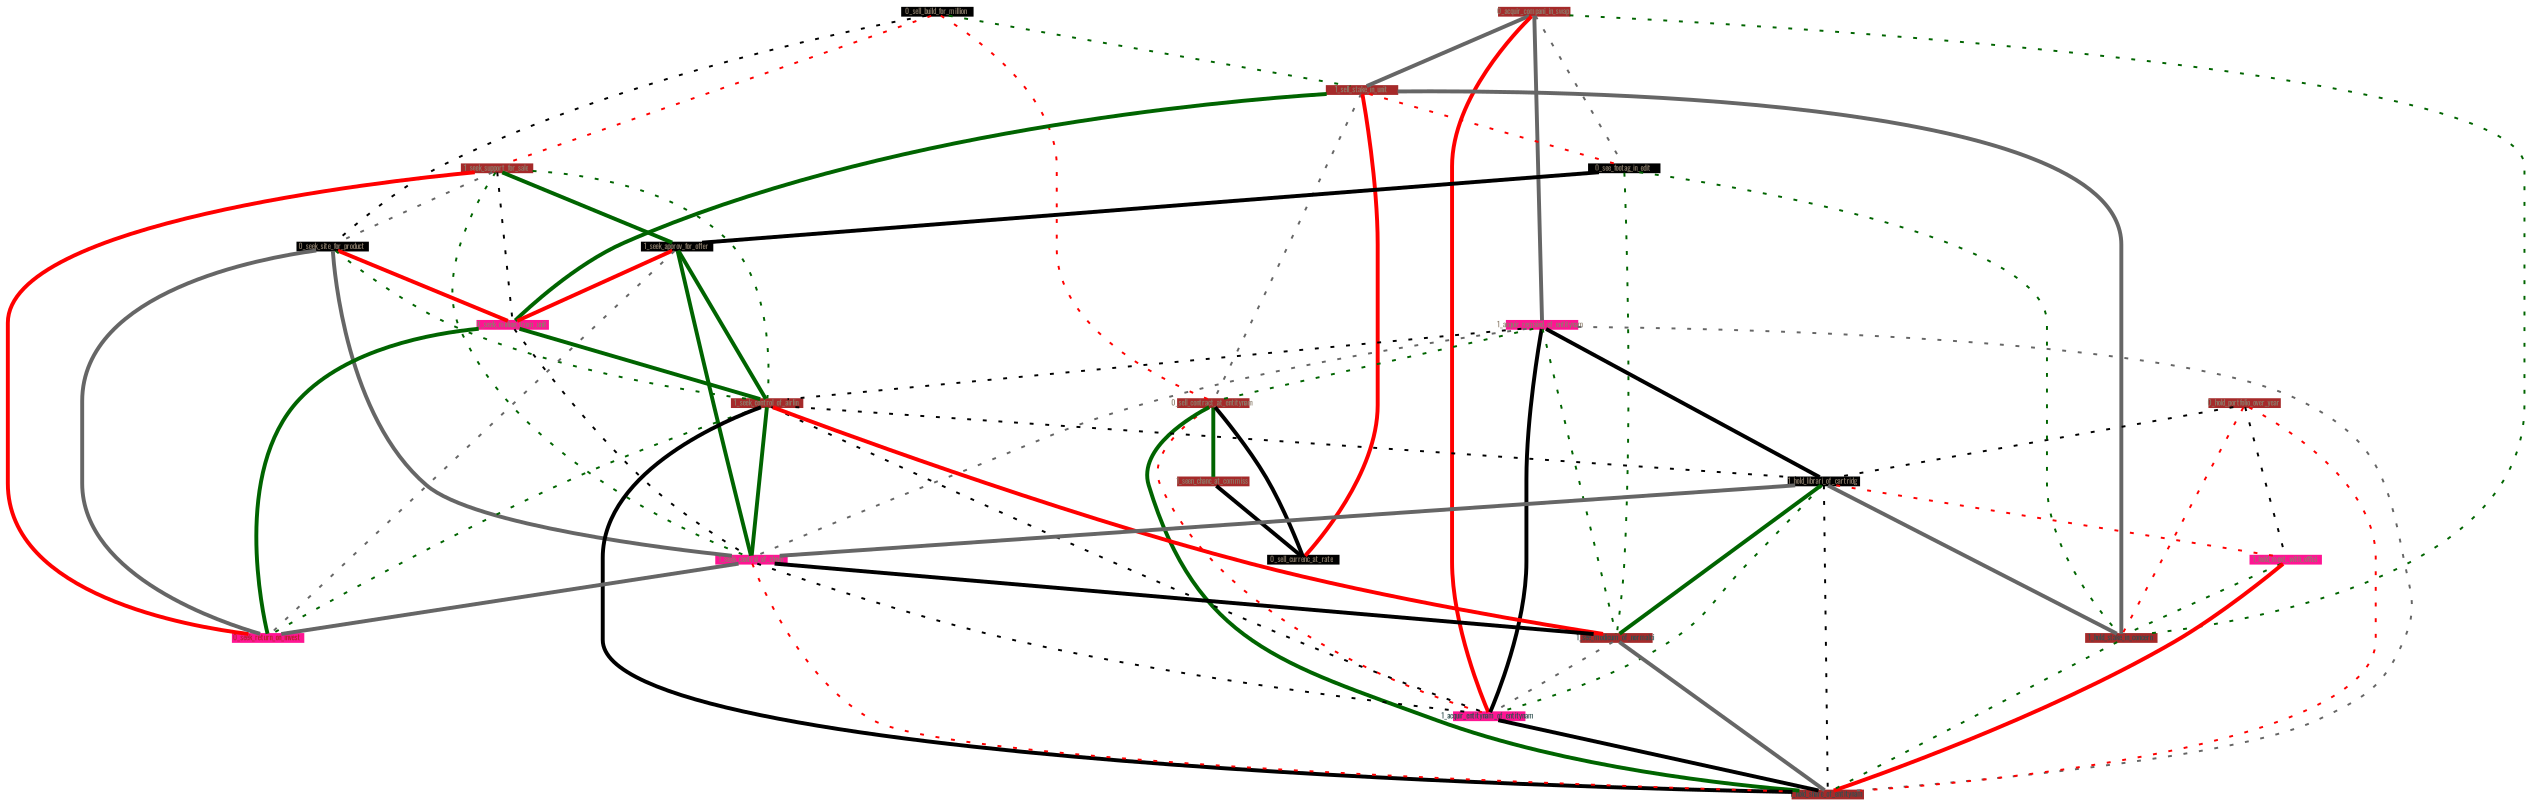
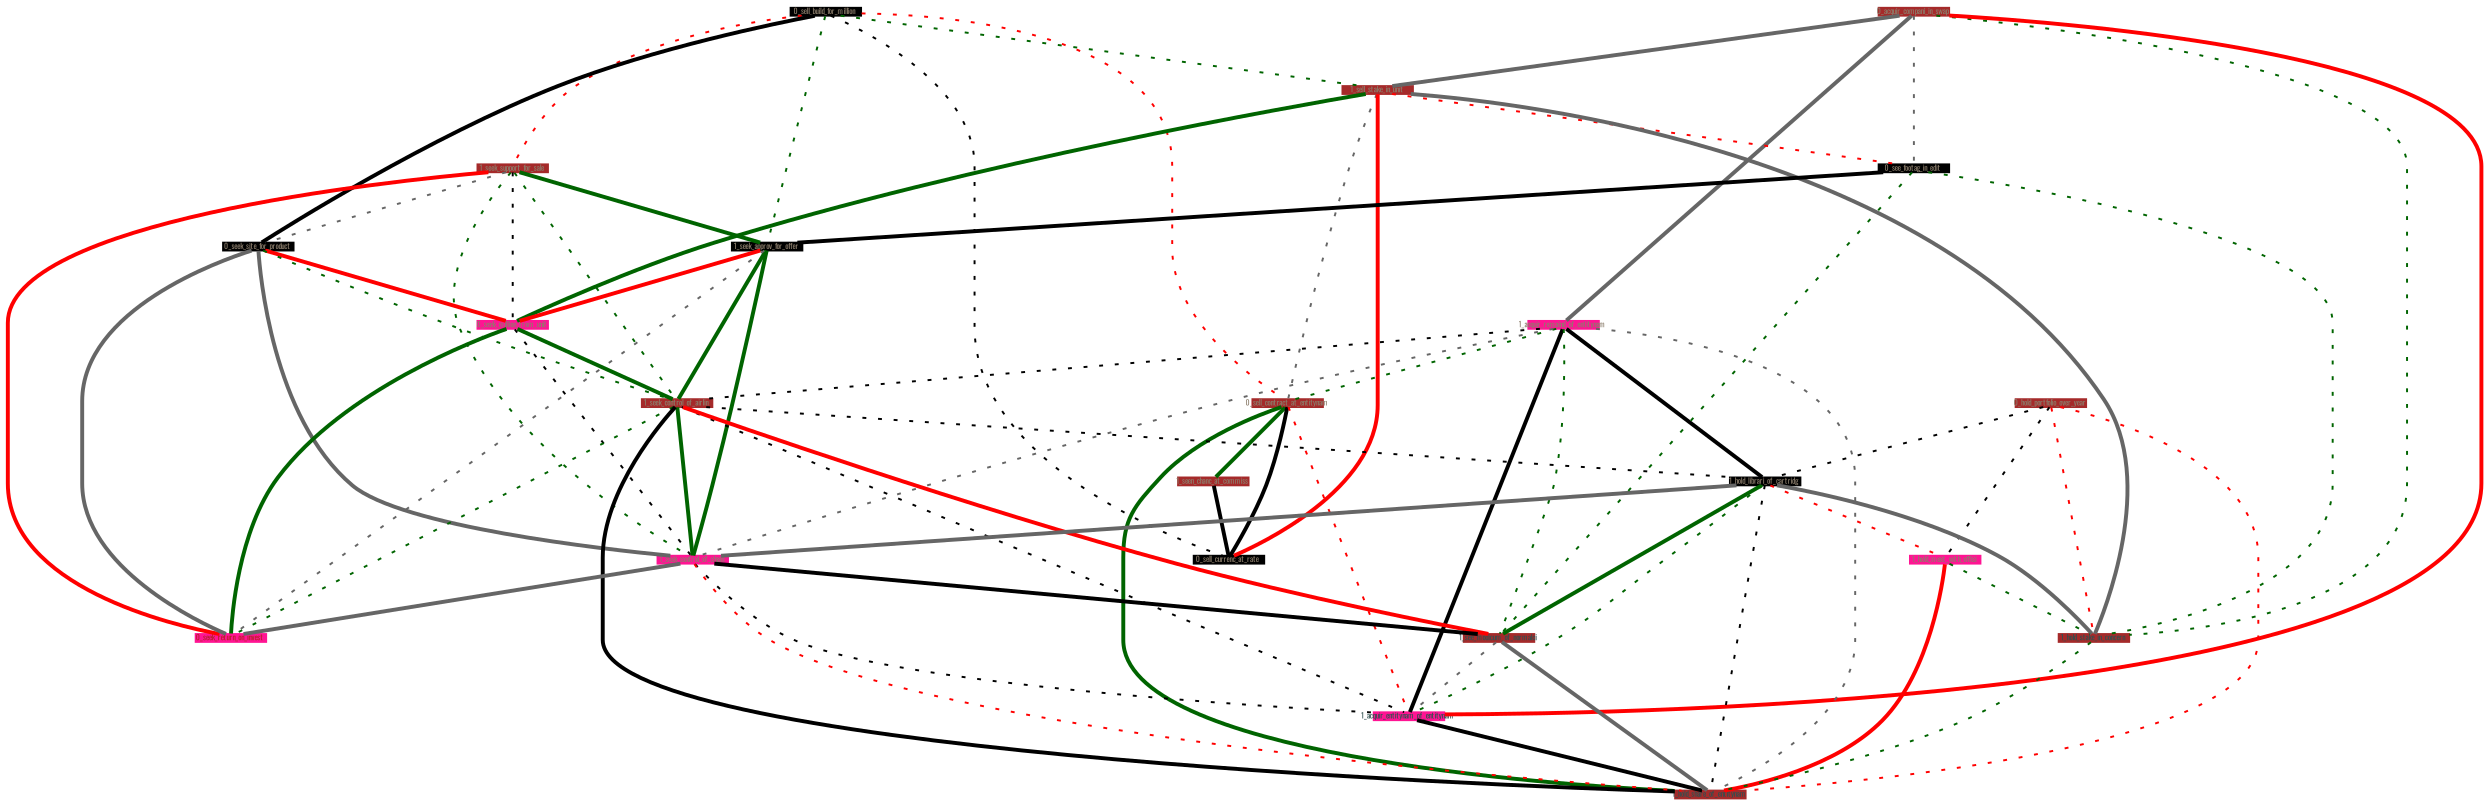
(616, 95) -> (526, 99)
none -> (796, 129)
none -> (975, 316)
